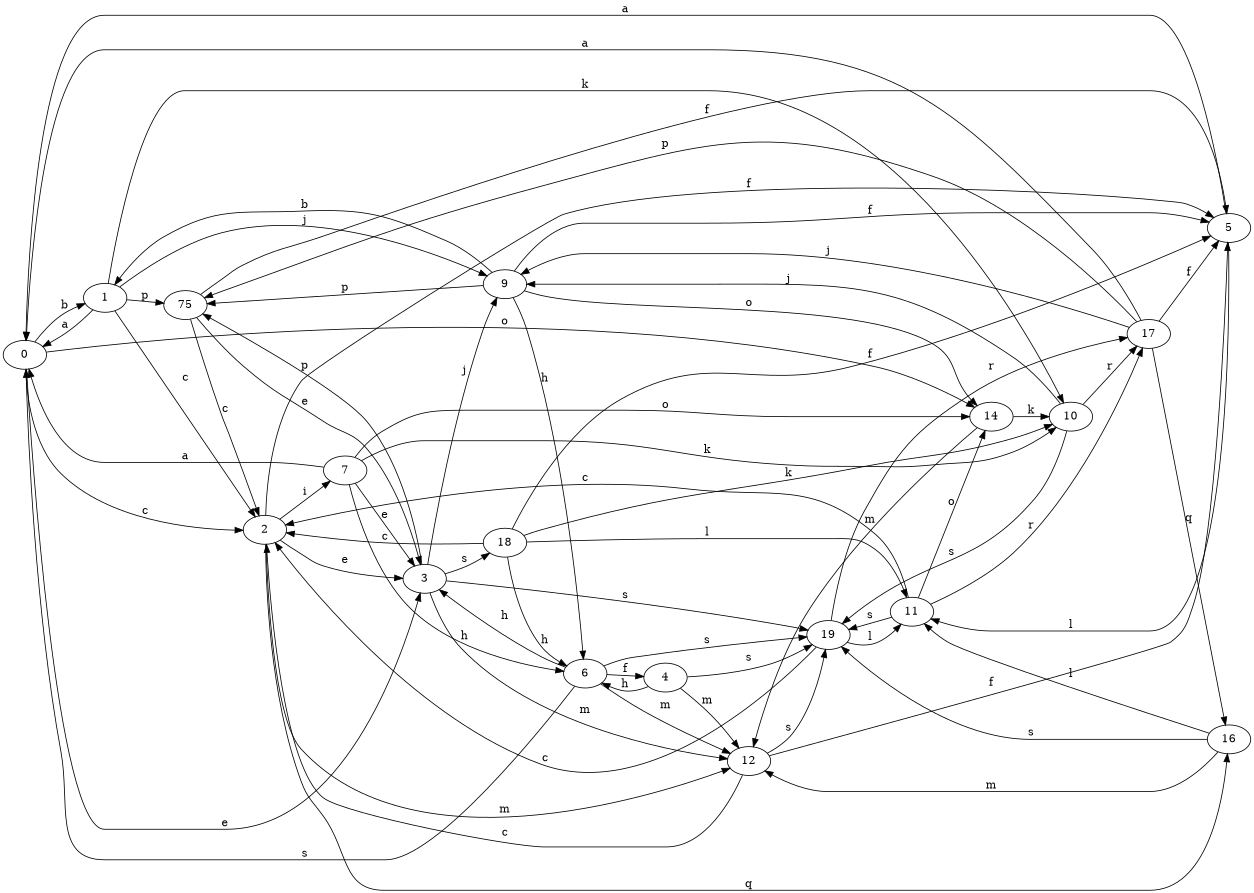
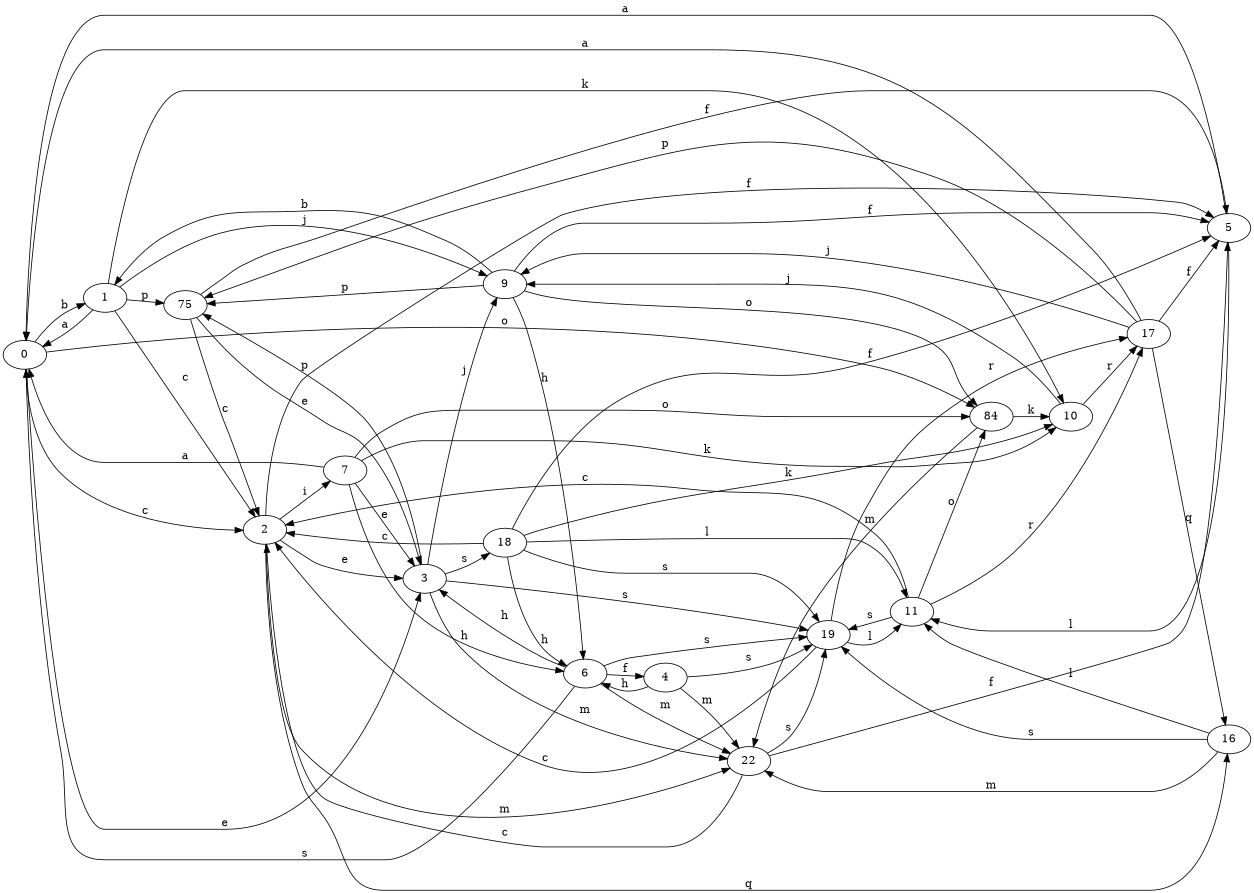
(991, 417) -> (991, 417)
(979, 546) -> (675, 573)
(749, 761) -> (749, 761)
